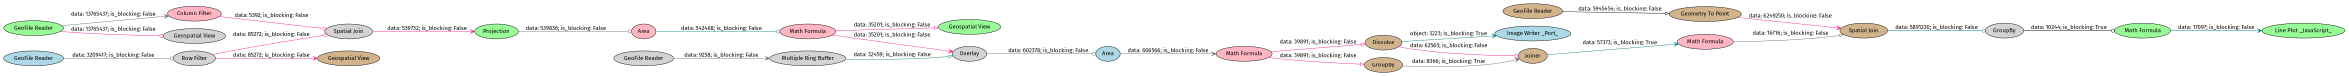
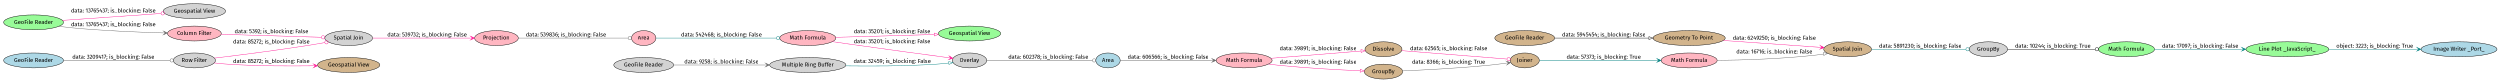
(496, 31) -> (496, 38)
(1447, 39) -> (2373, 49)
